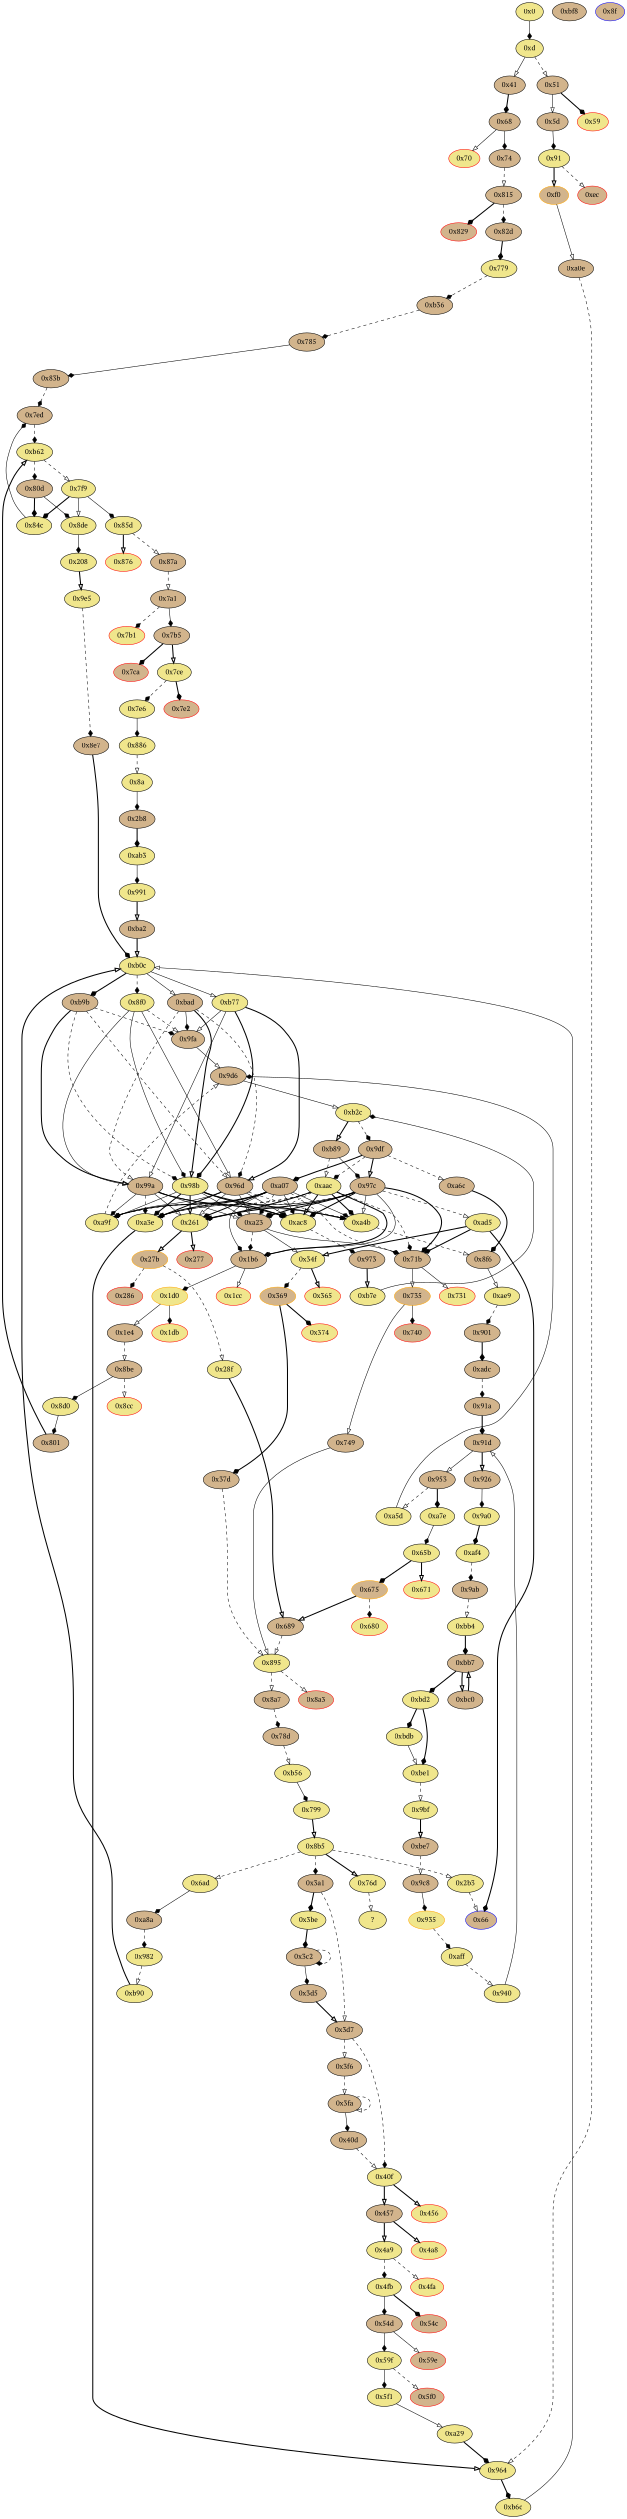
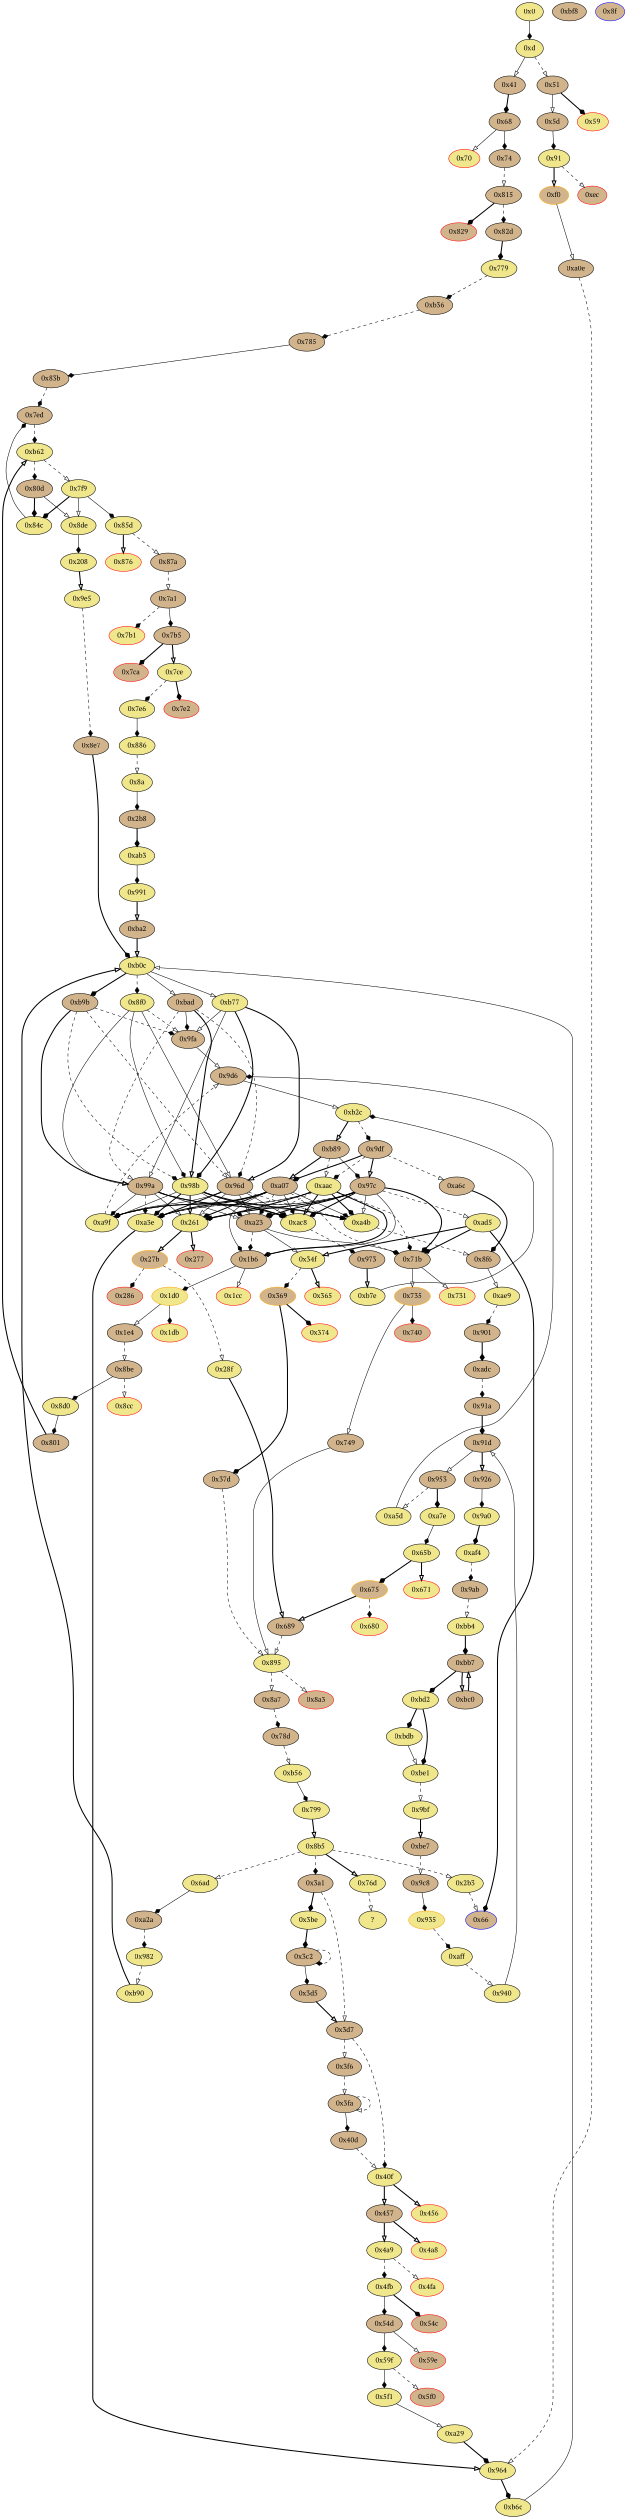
(54, 505) -> (54, 505)
none -> (308, 1166)
(215, 1204) -> (215, 1204)
(144, 1920) -> (144, 1920)
